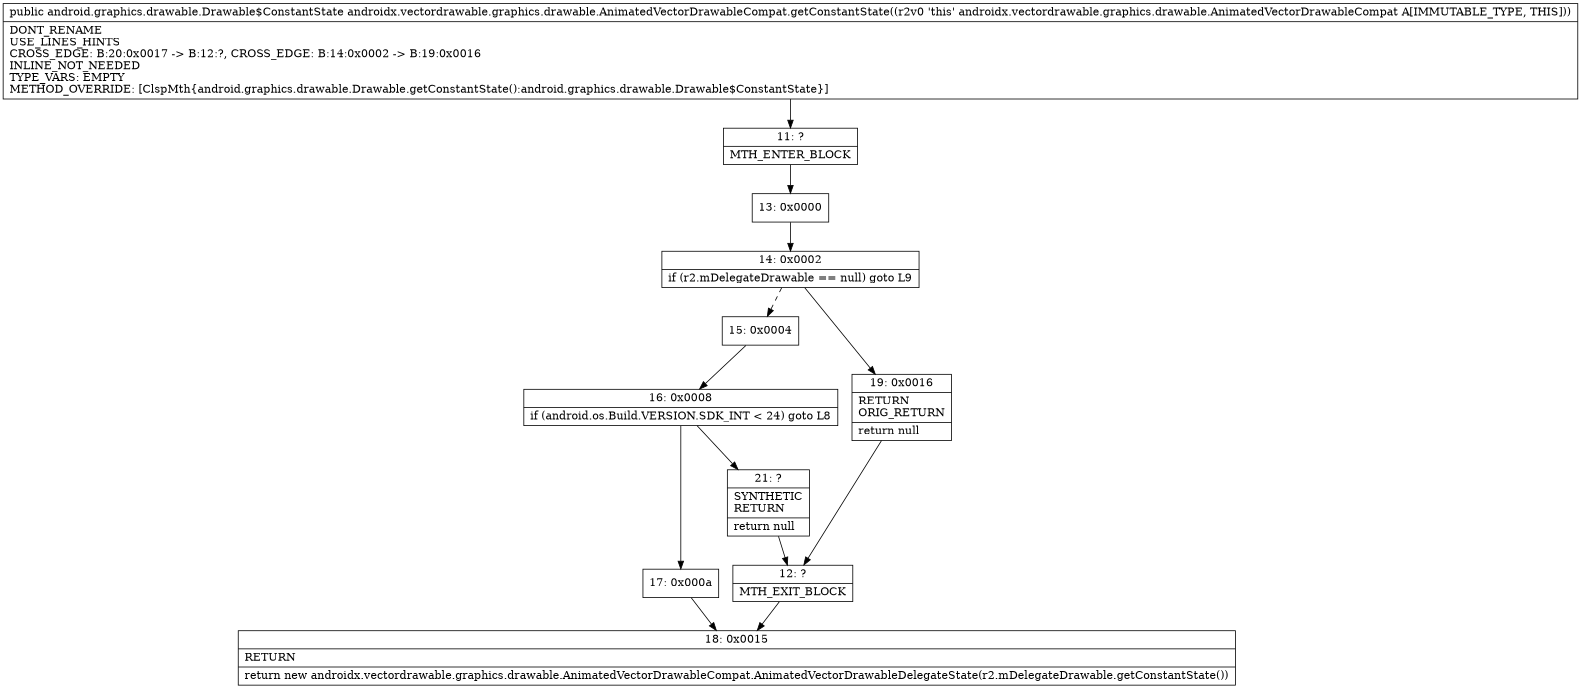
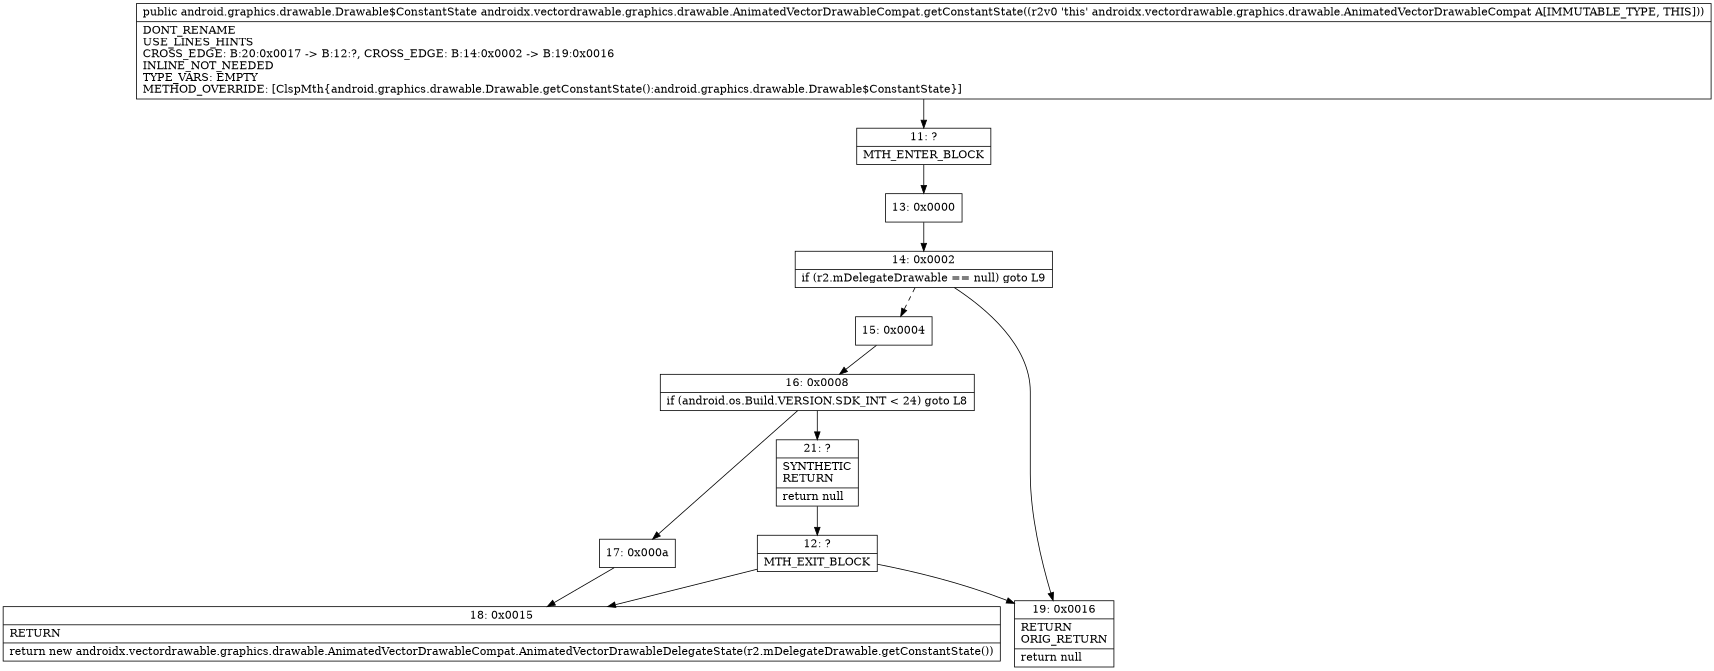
(845, 499) -> (943, 580)
